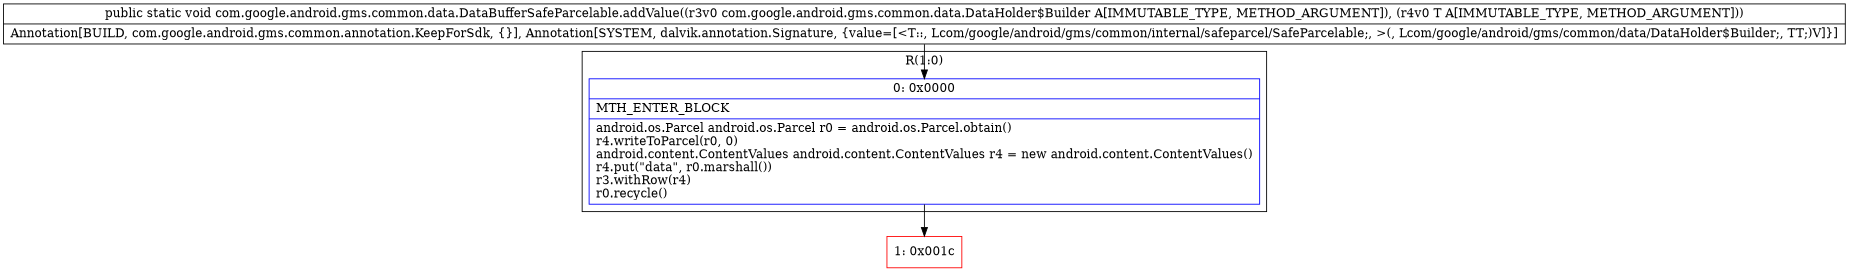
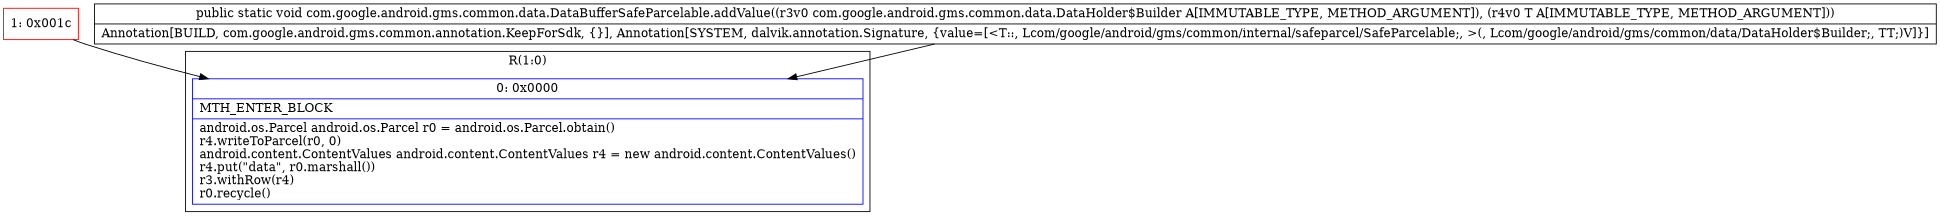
(924, 217) -> (136, 60)
